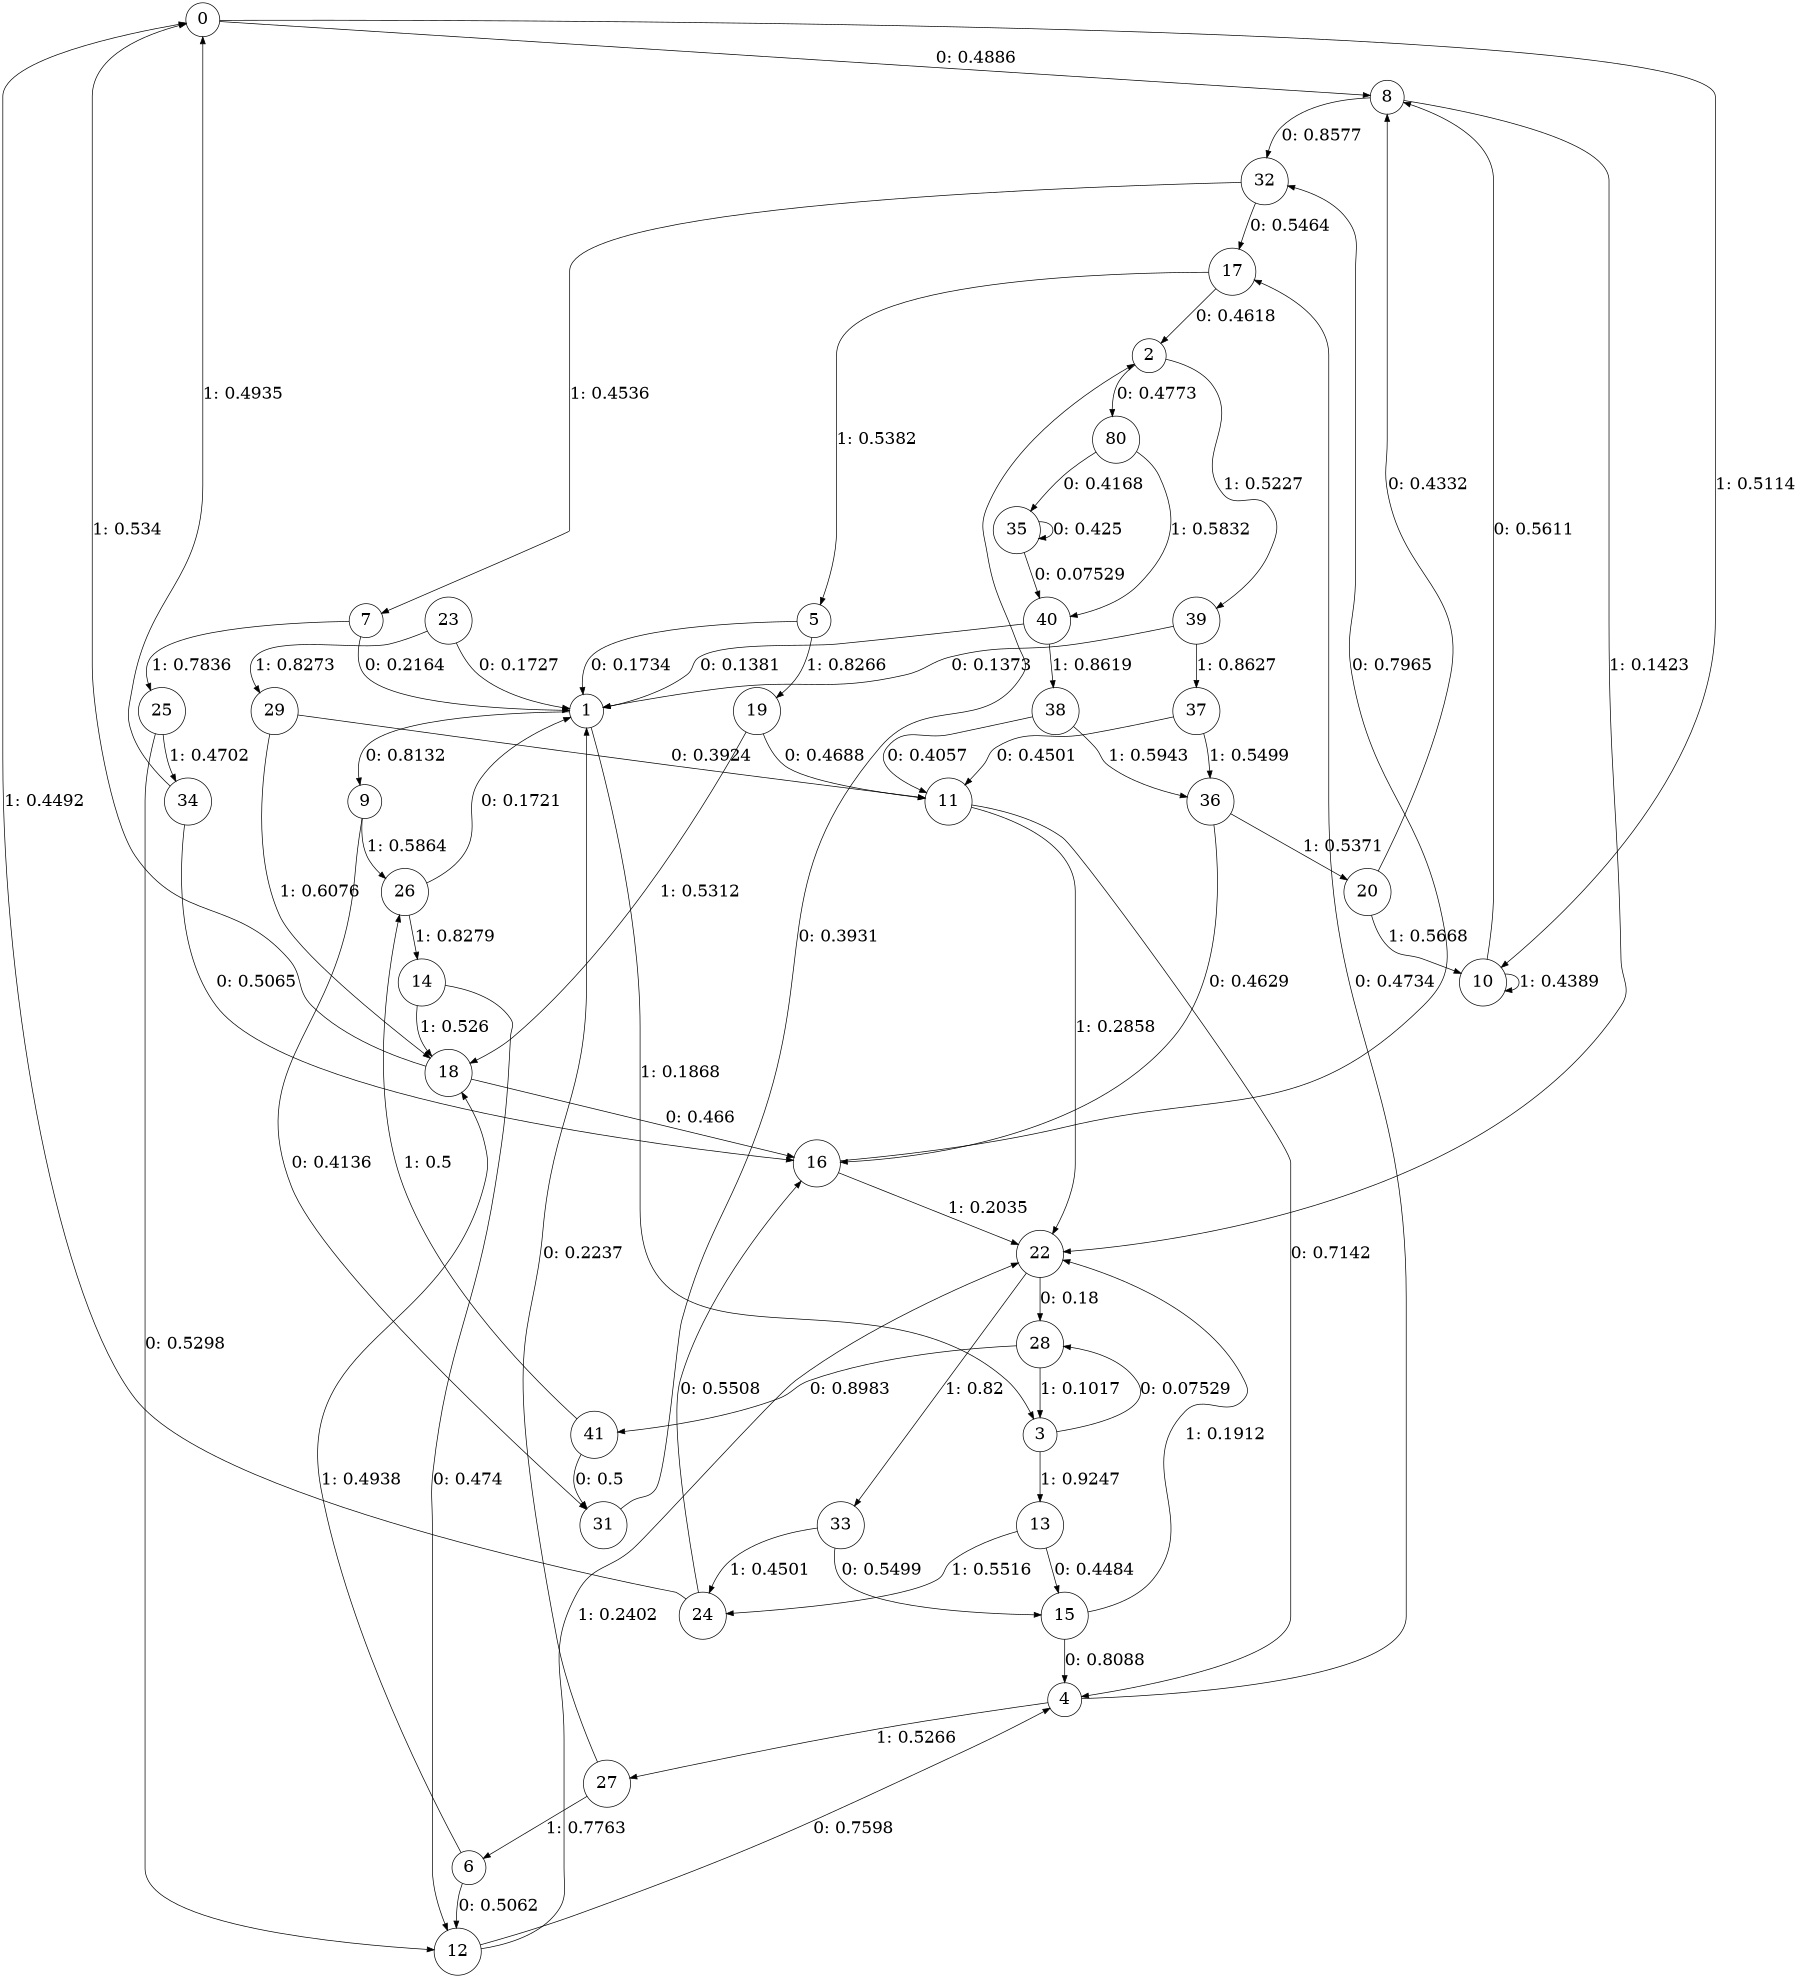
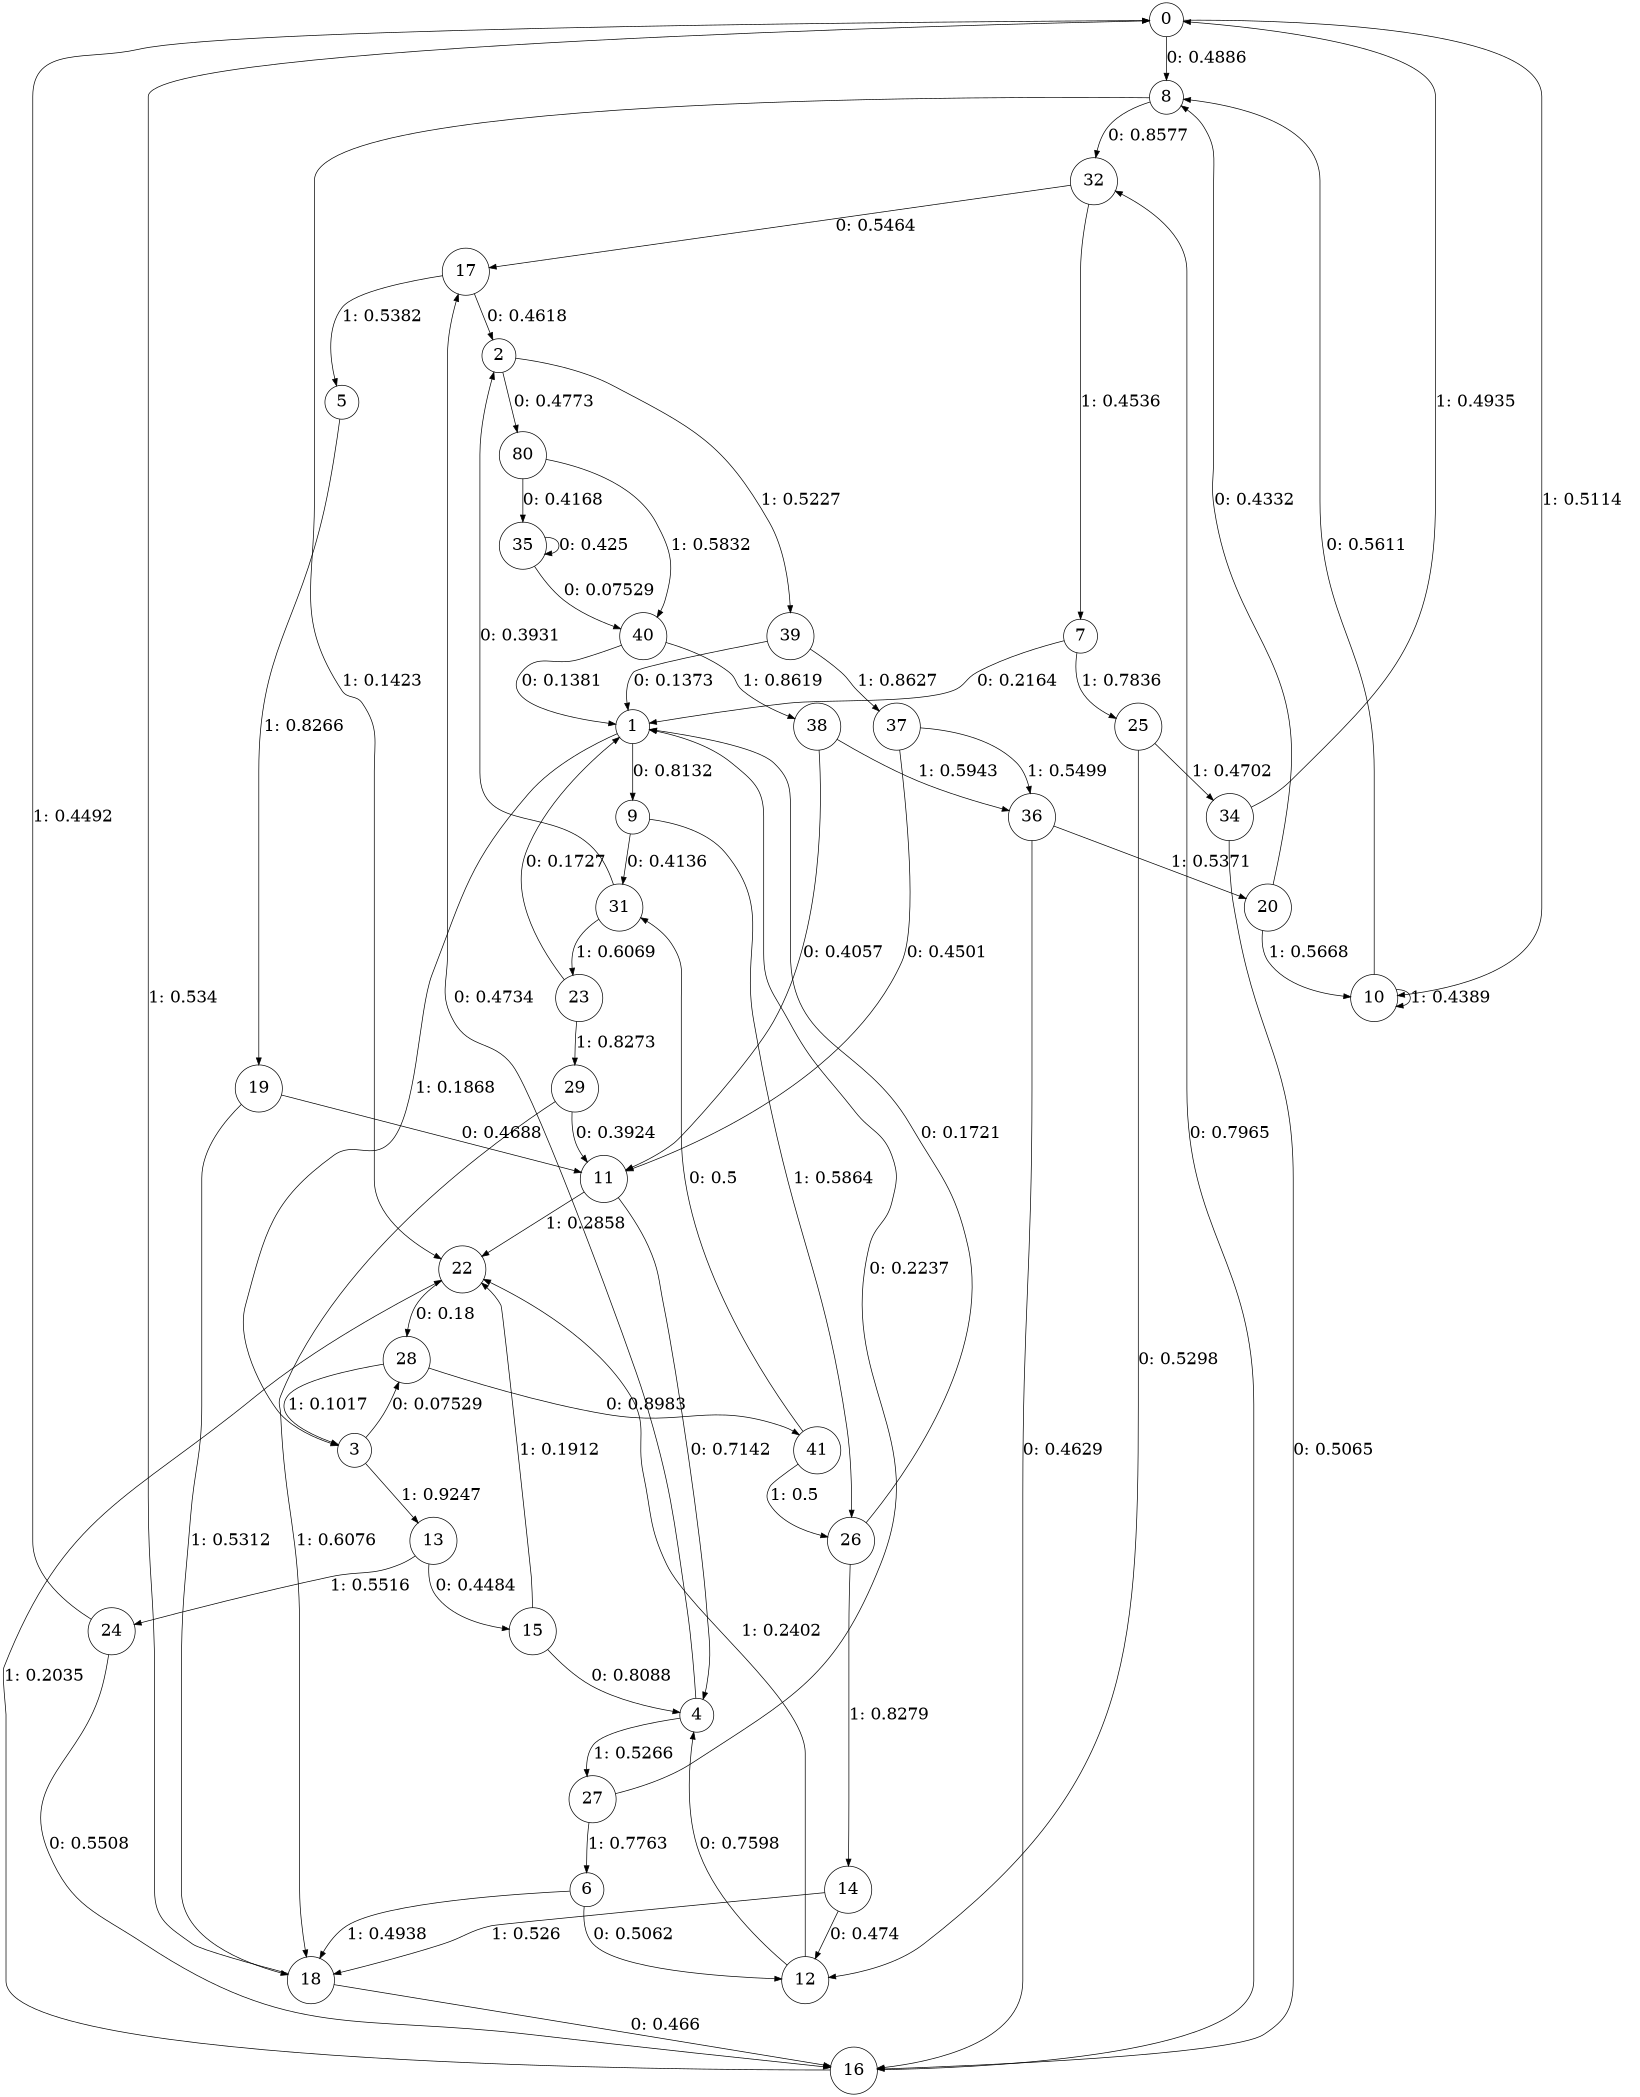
(675, 630) -> none
none -> (578, 940)
(841, 1525) -> none
